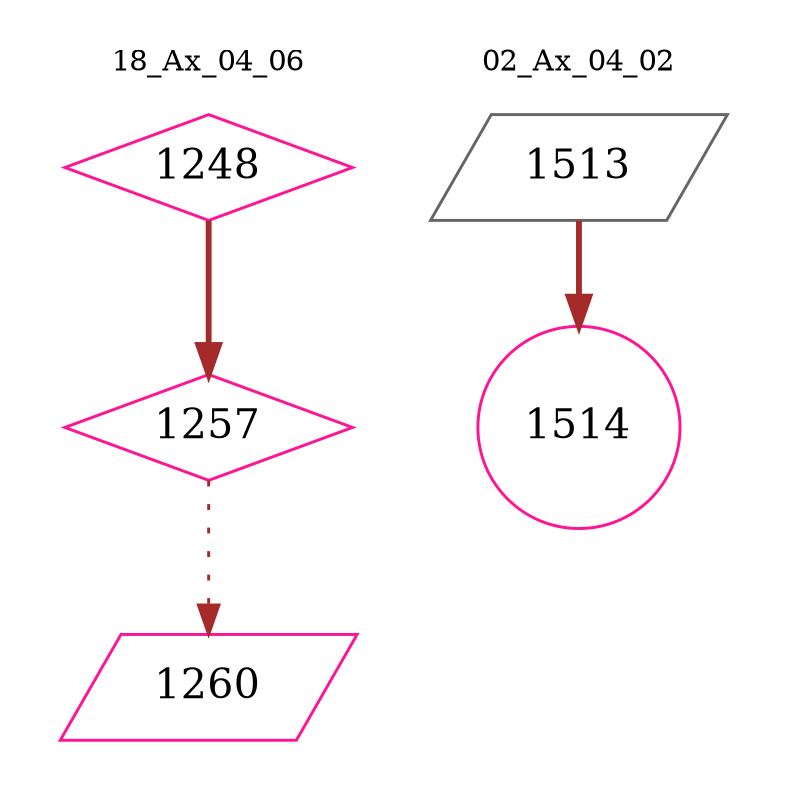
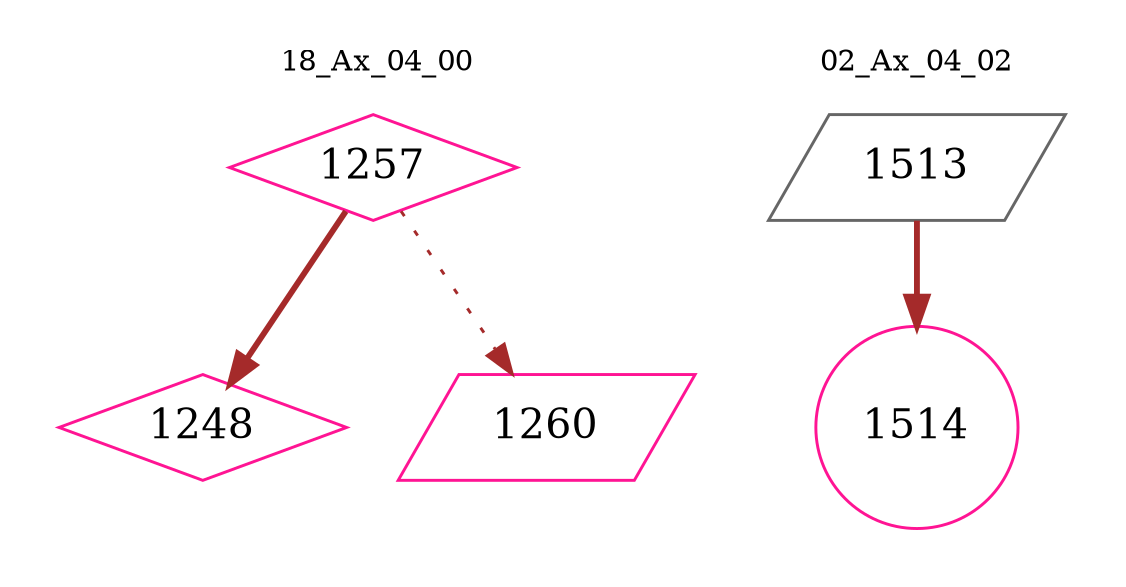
(209, 63) -> (378, 63)
(209, 282) -> (297, 285)
